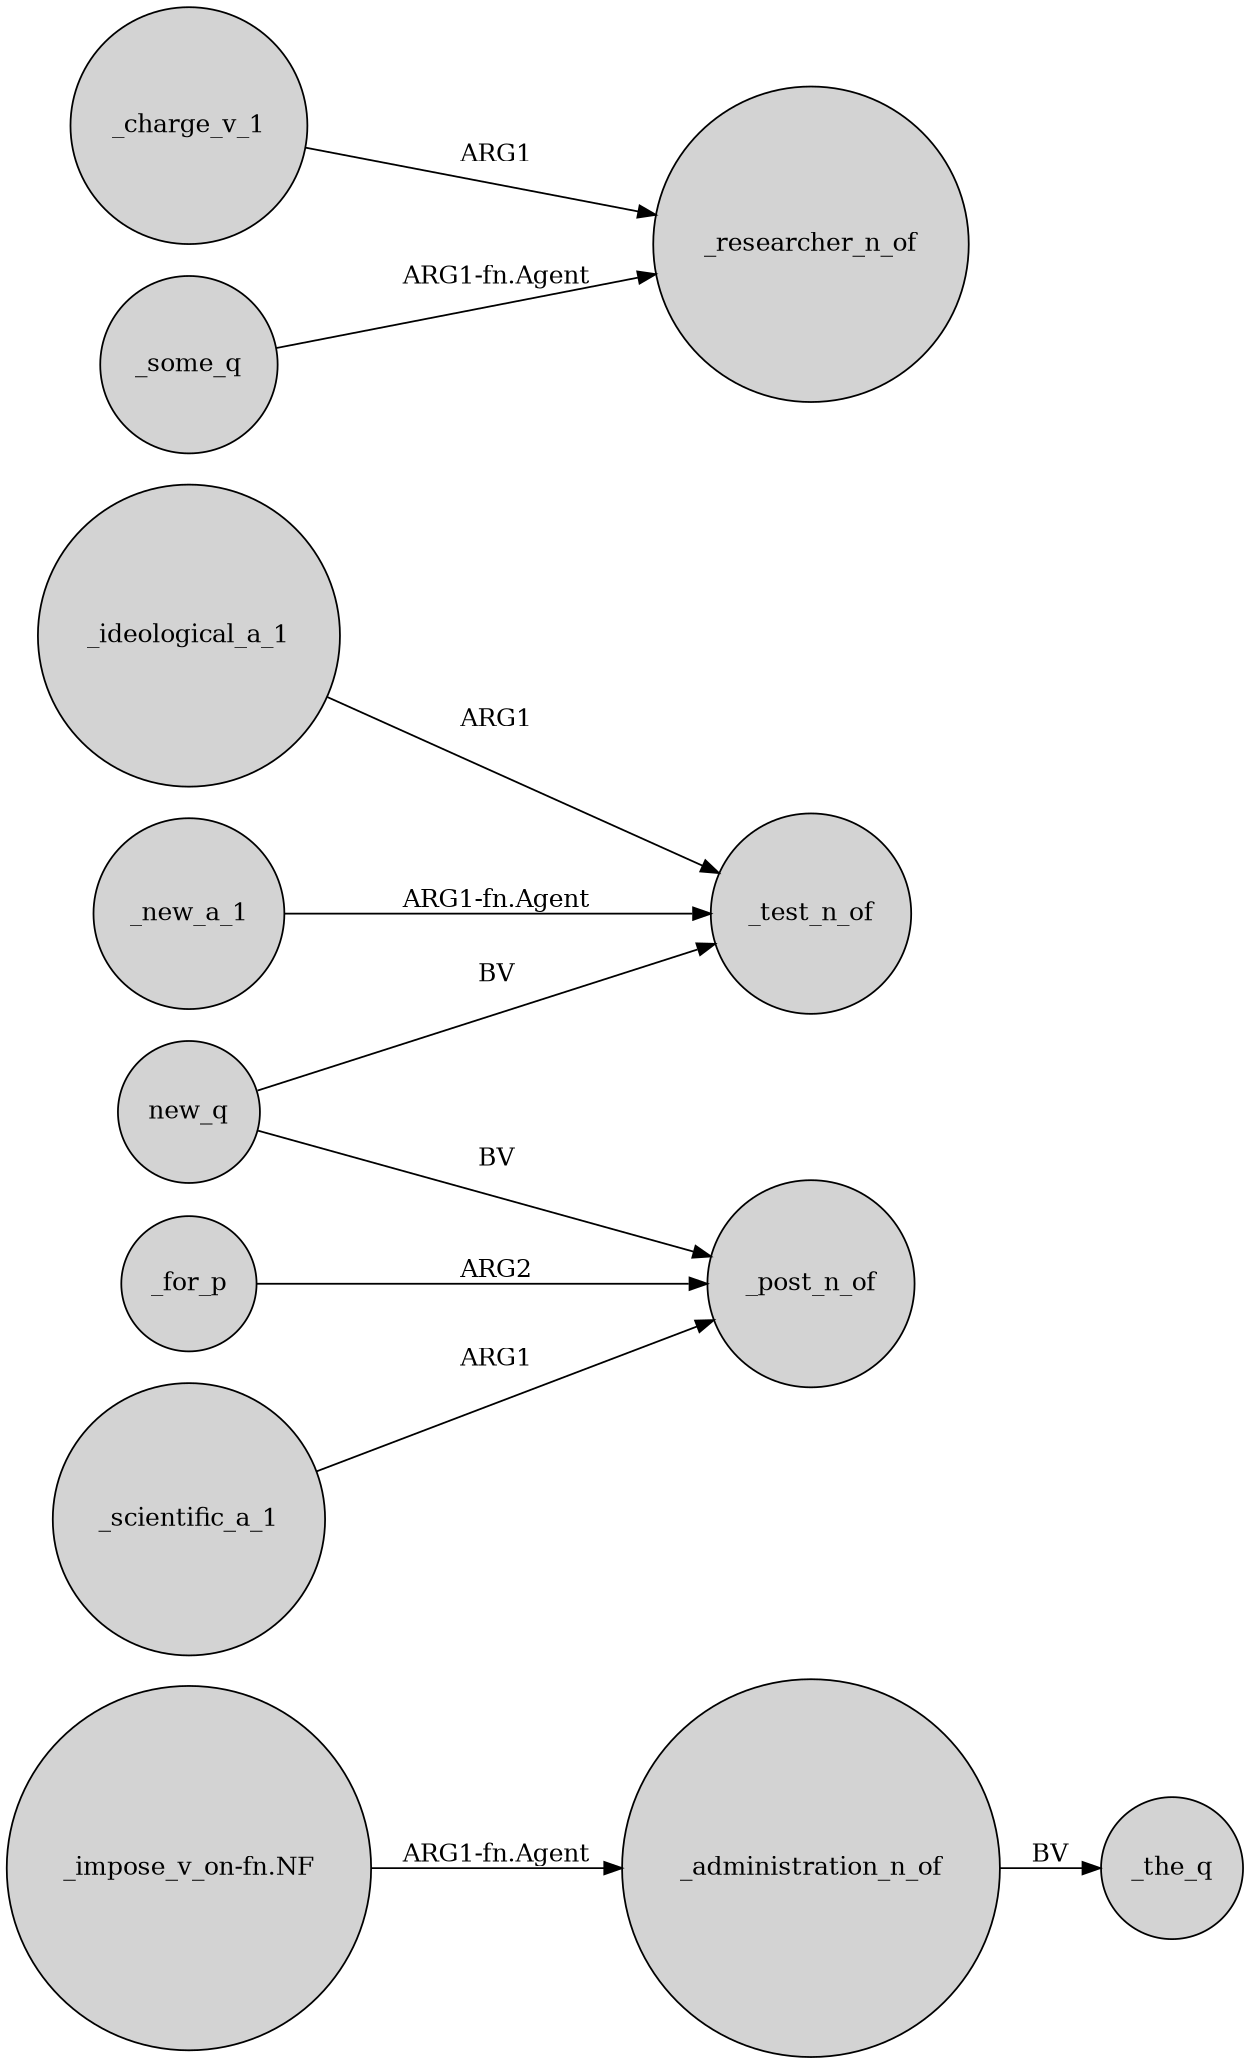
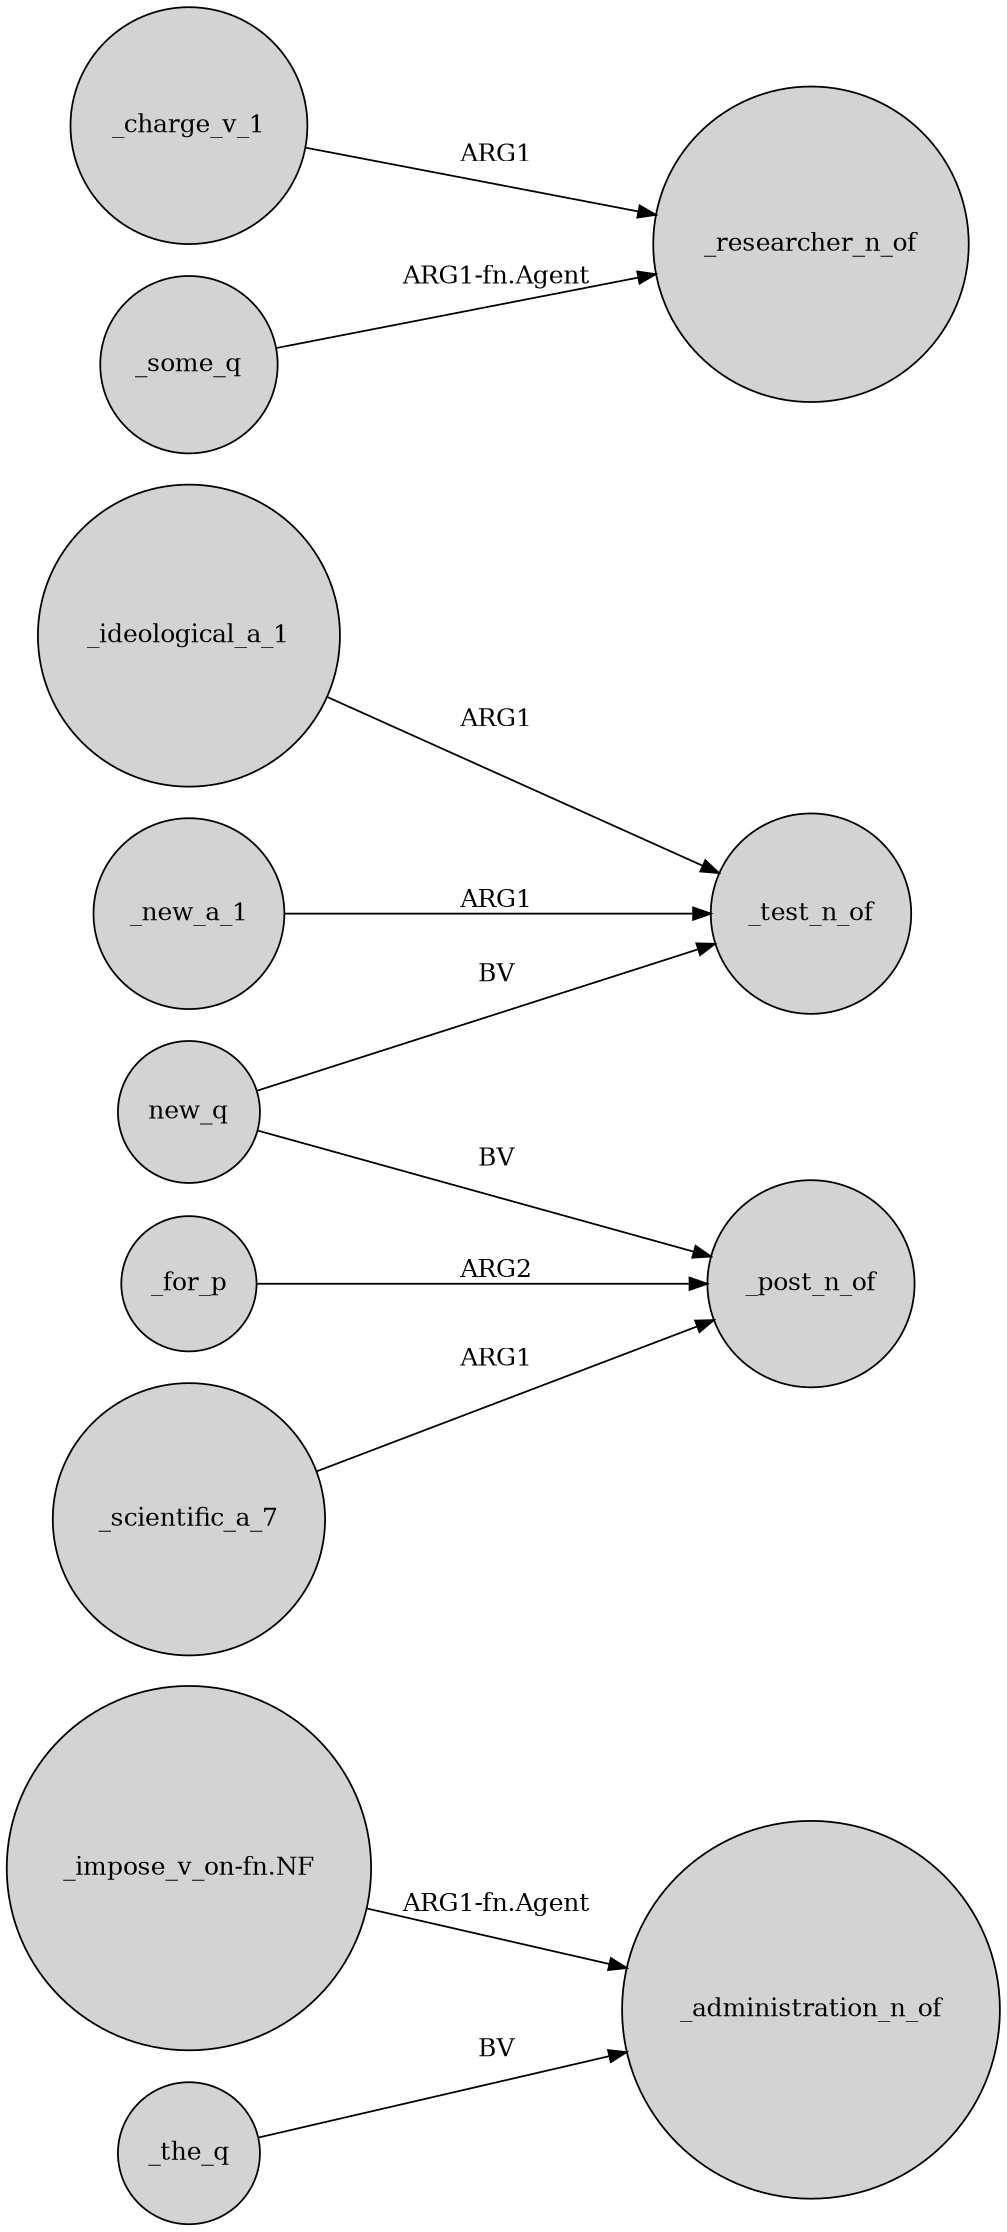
(497, 900) -> (497, 900)
(189, 1519) -> (189, 1519)
(1041, 1868) -> (434, 2097)
